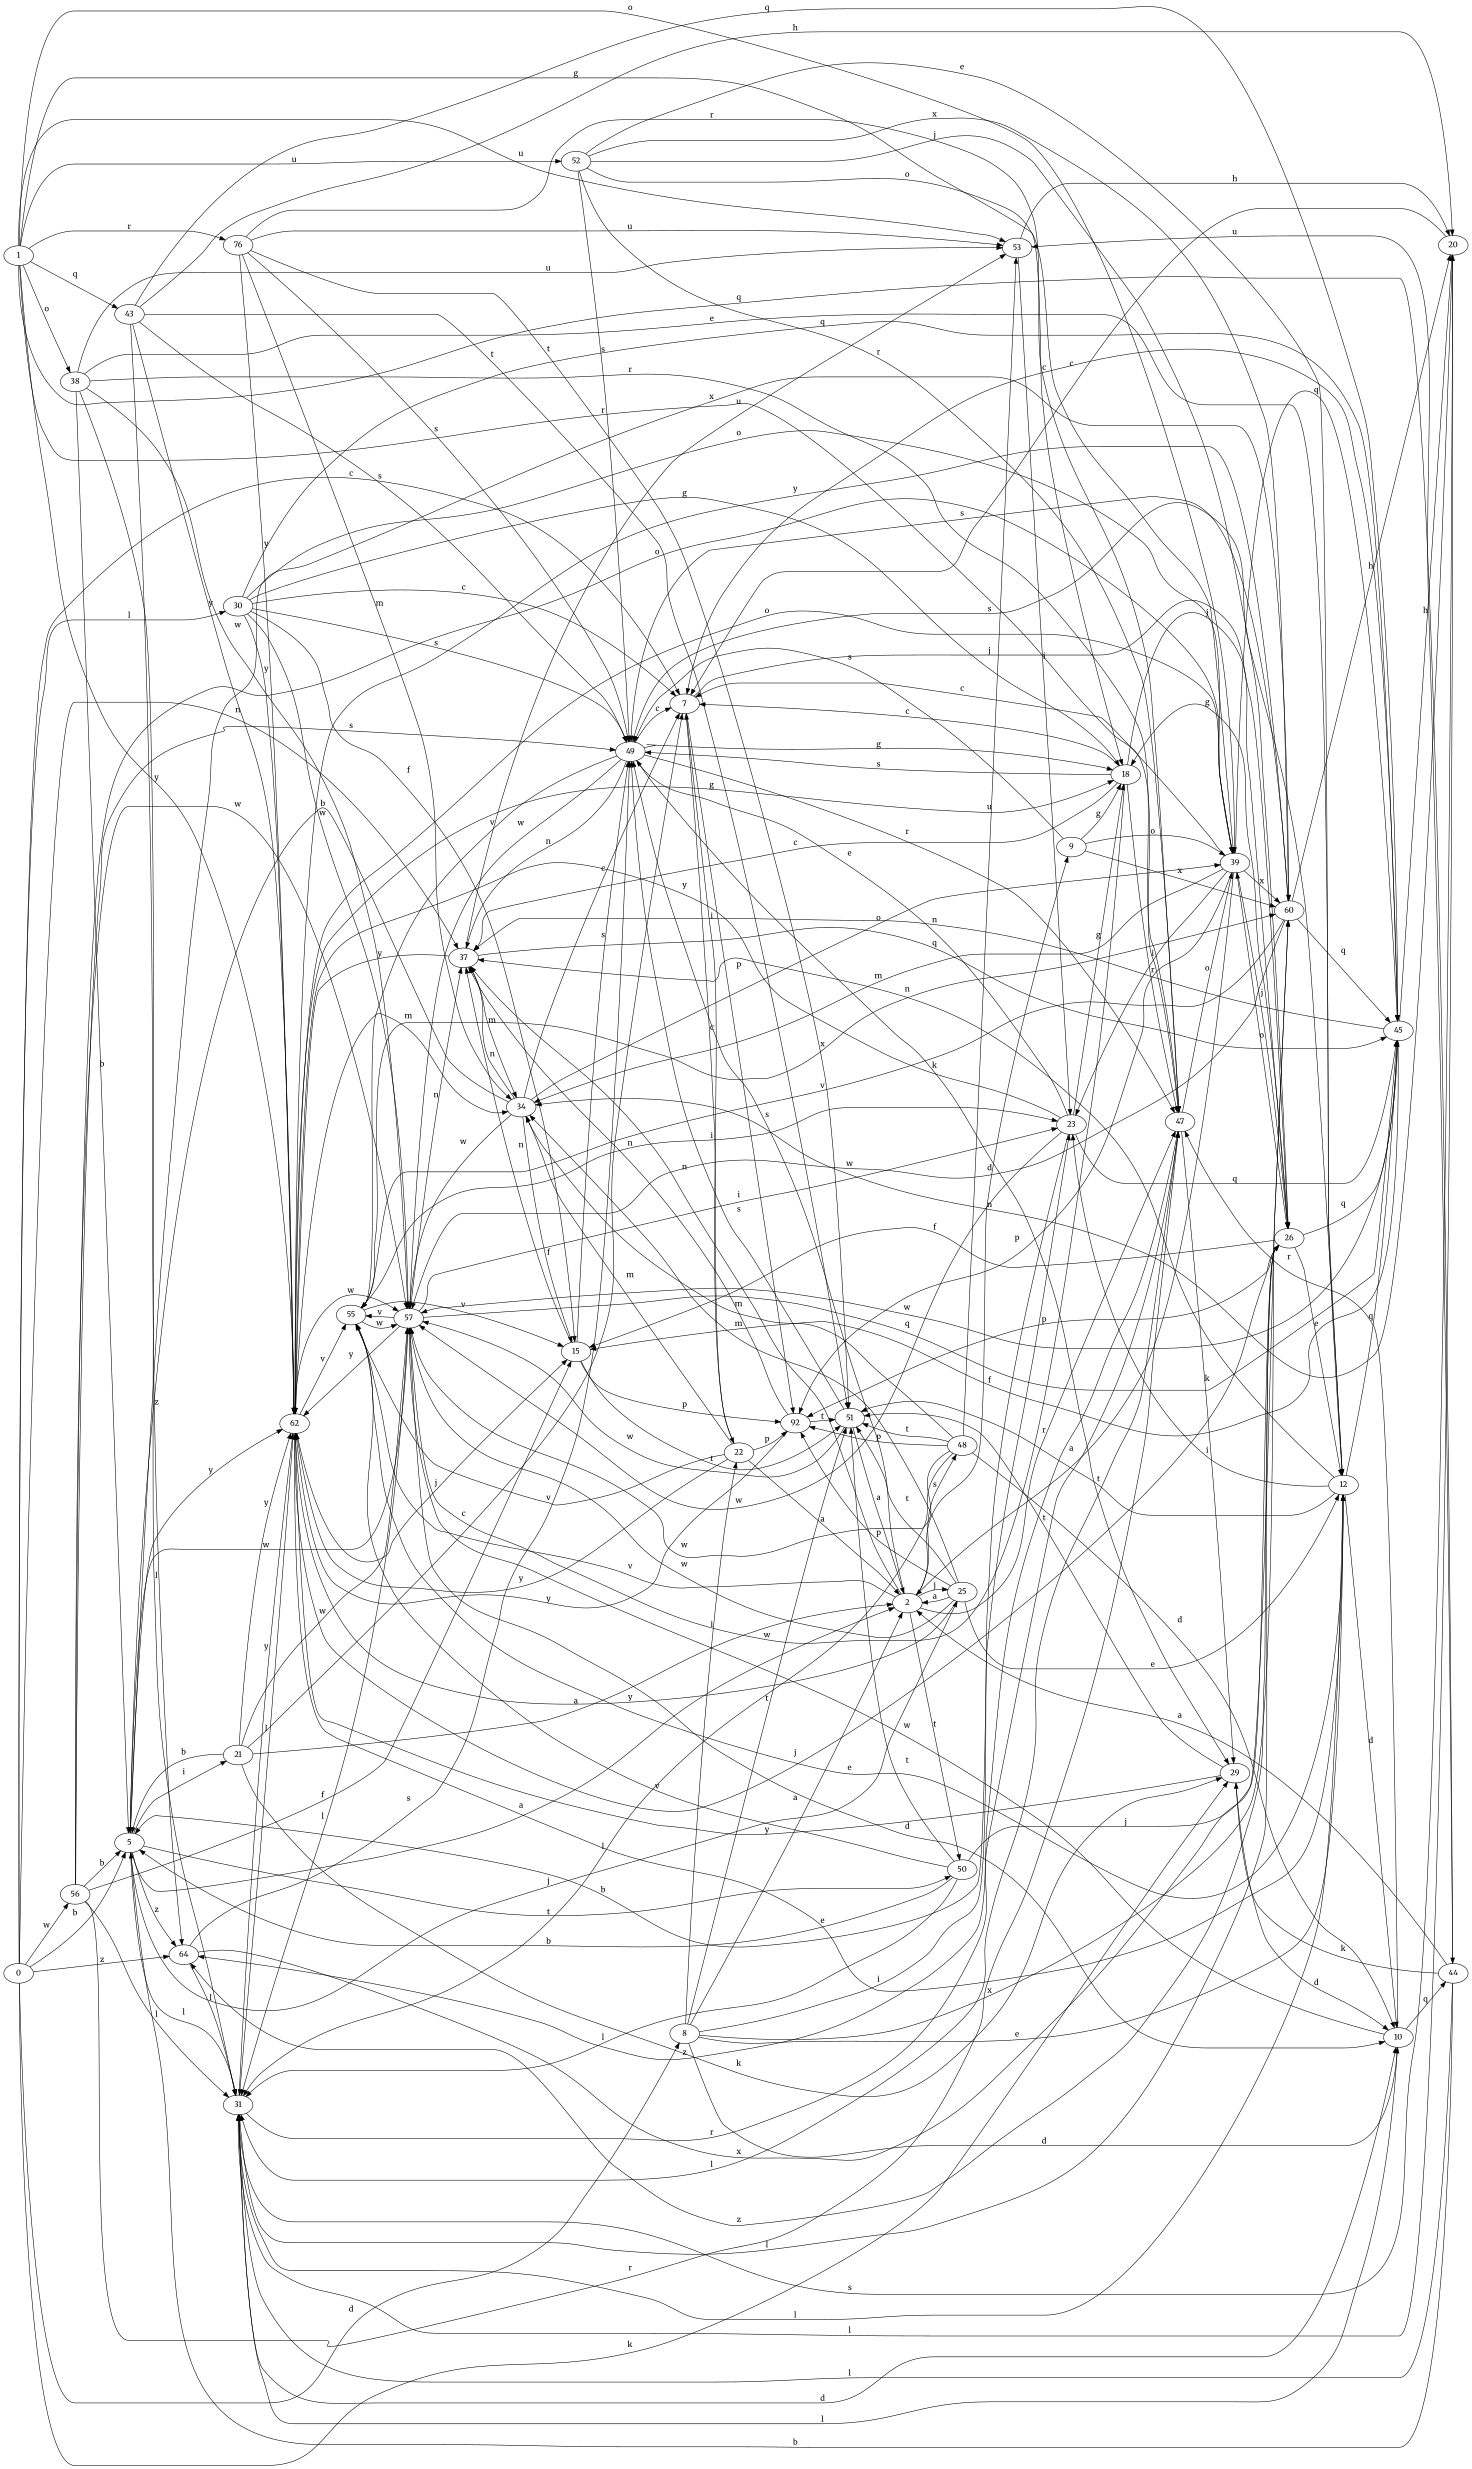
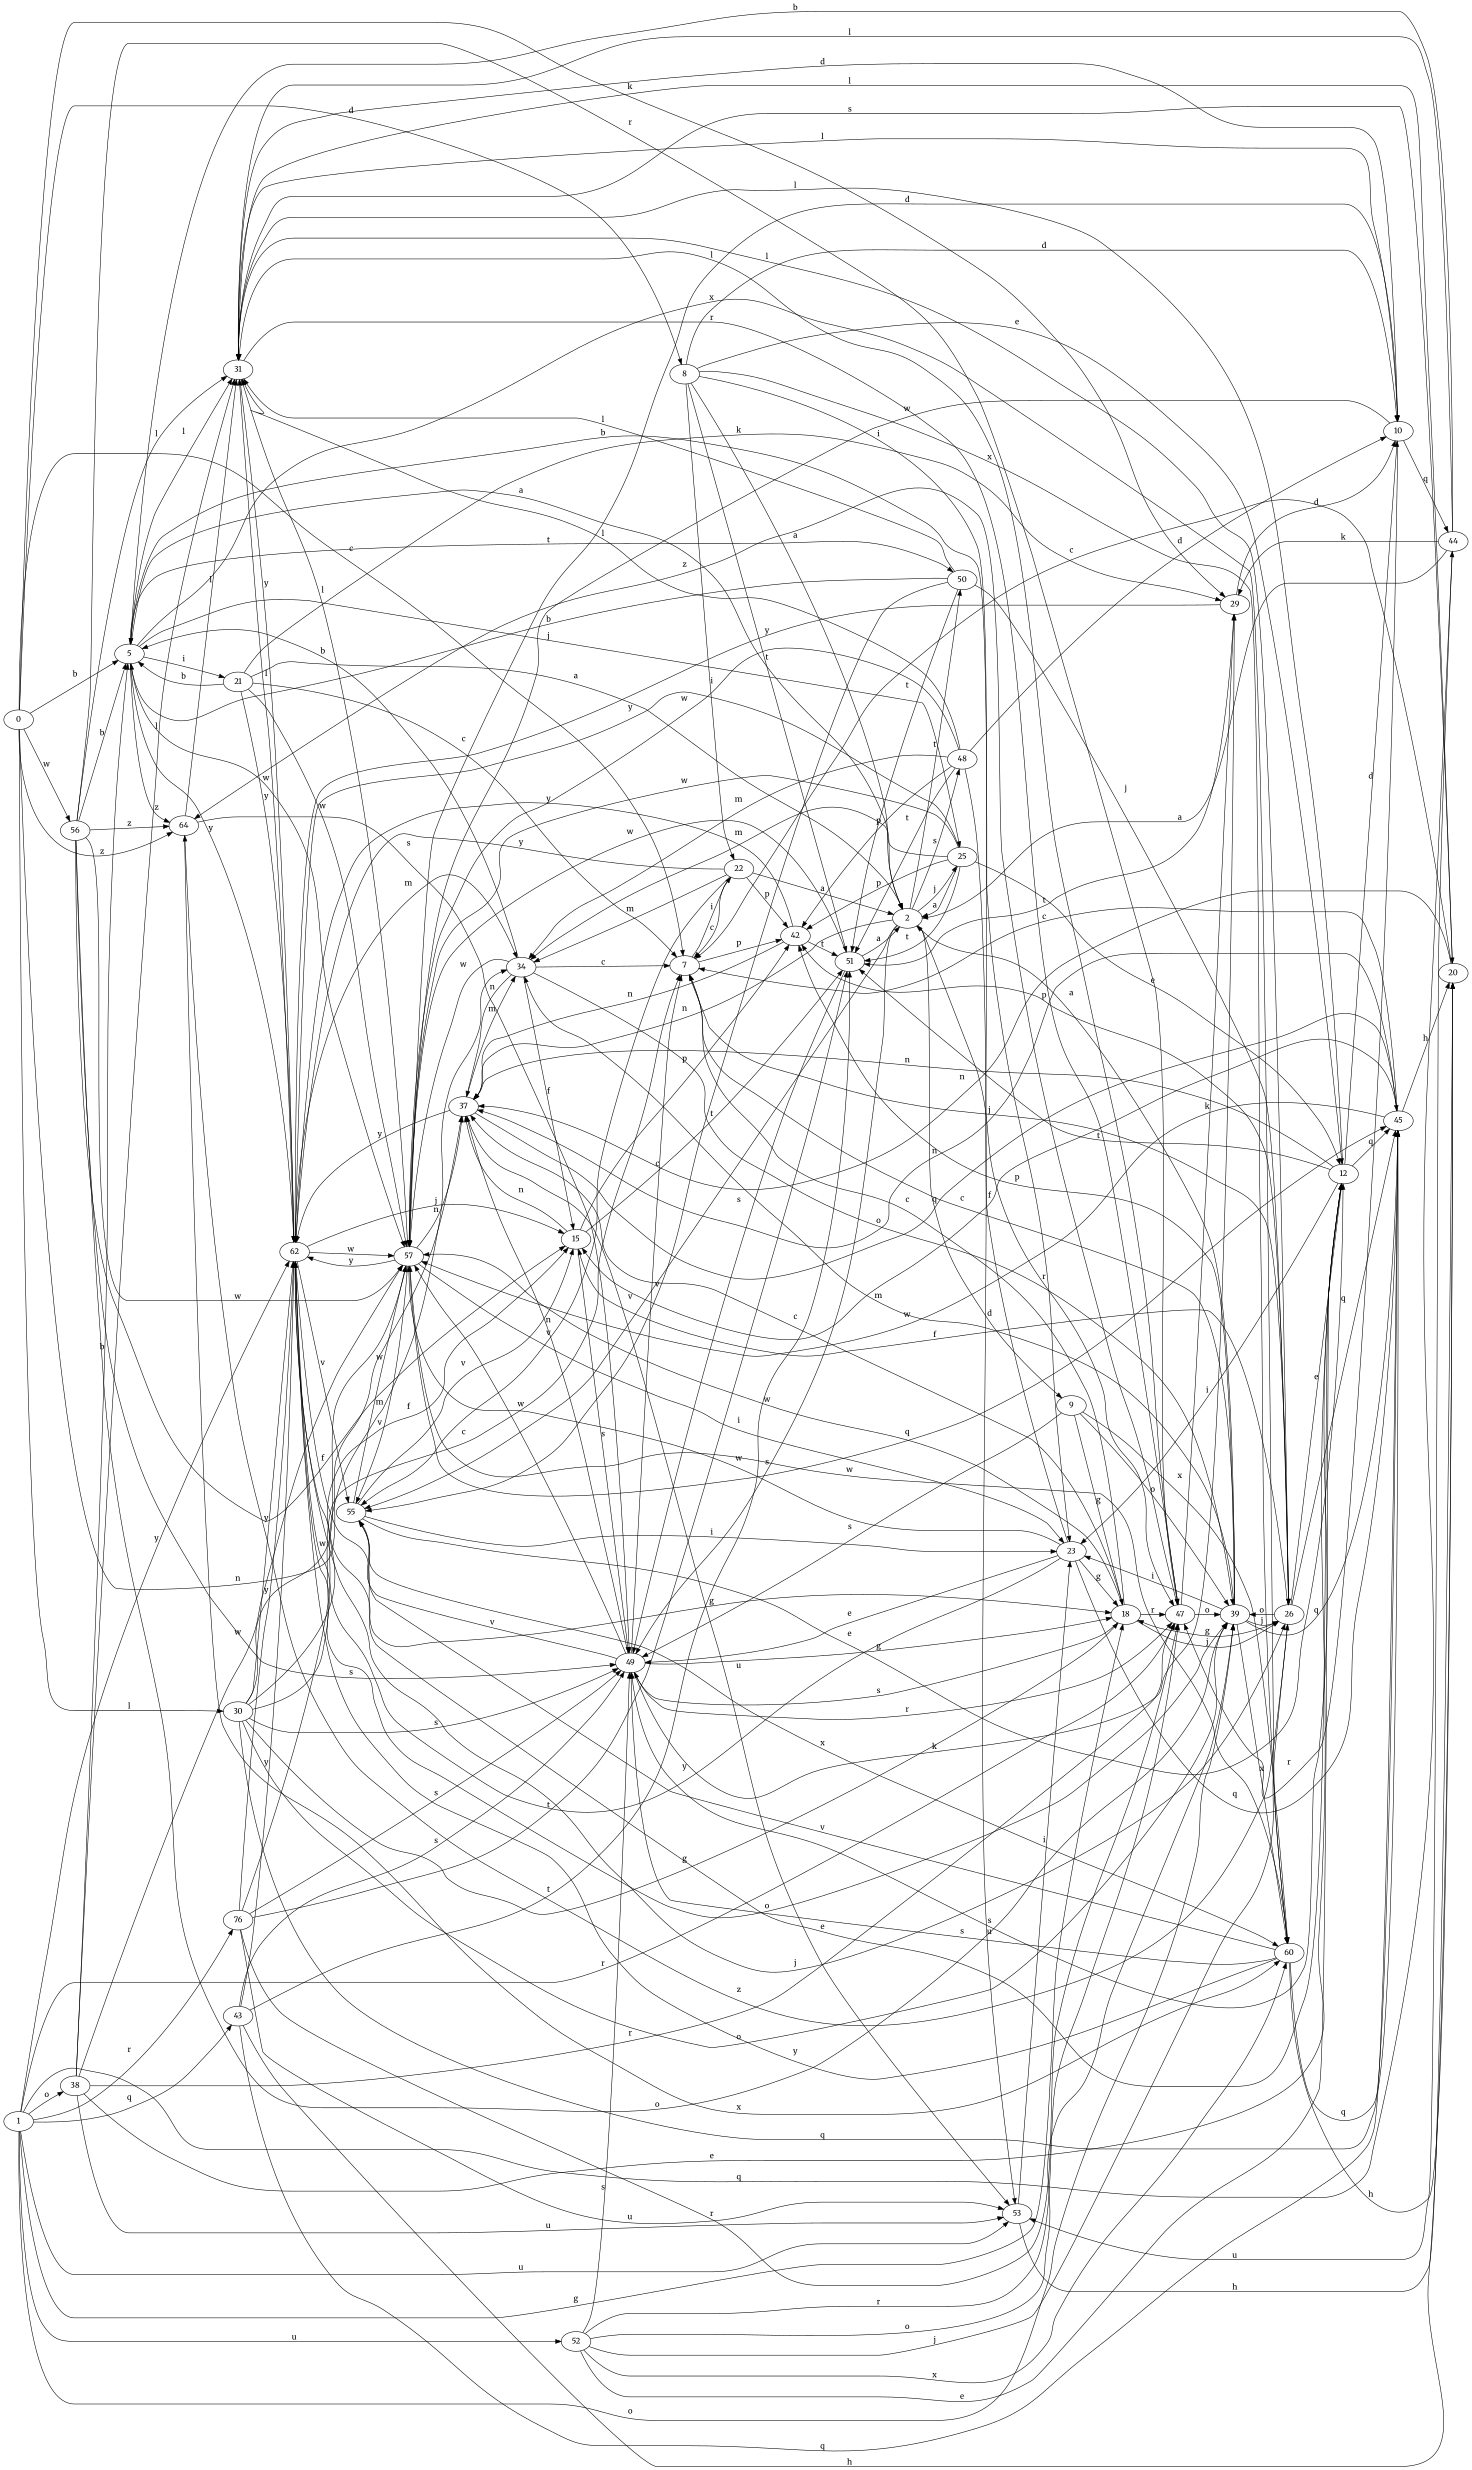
(1395, 1260) -> (995, 1061)
(795, 1423) -> (795, 936)
(157, 1496) -> (127, 828)
